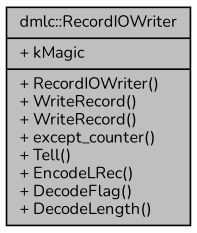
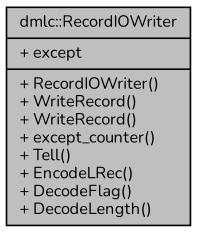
(52, 53) -> (51, 53)
